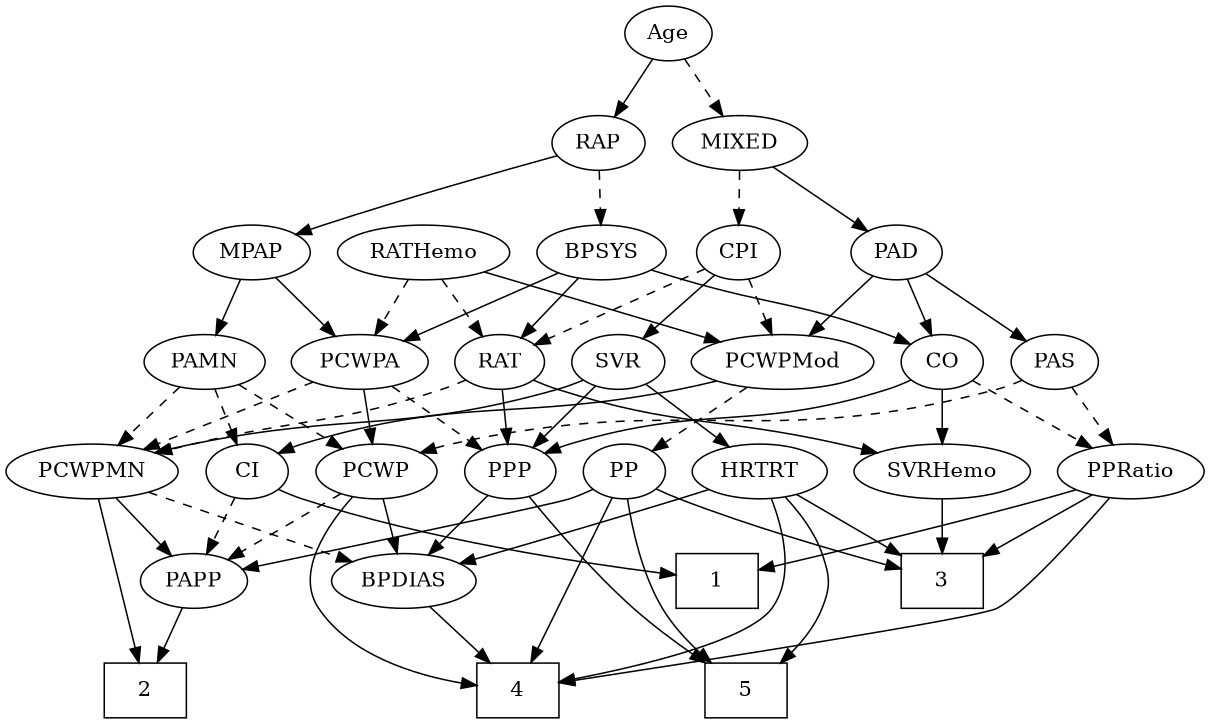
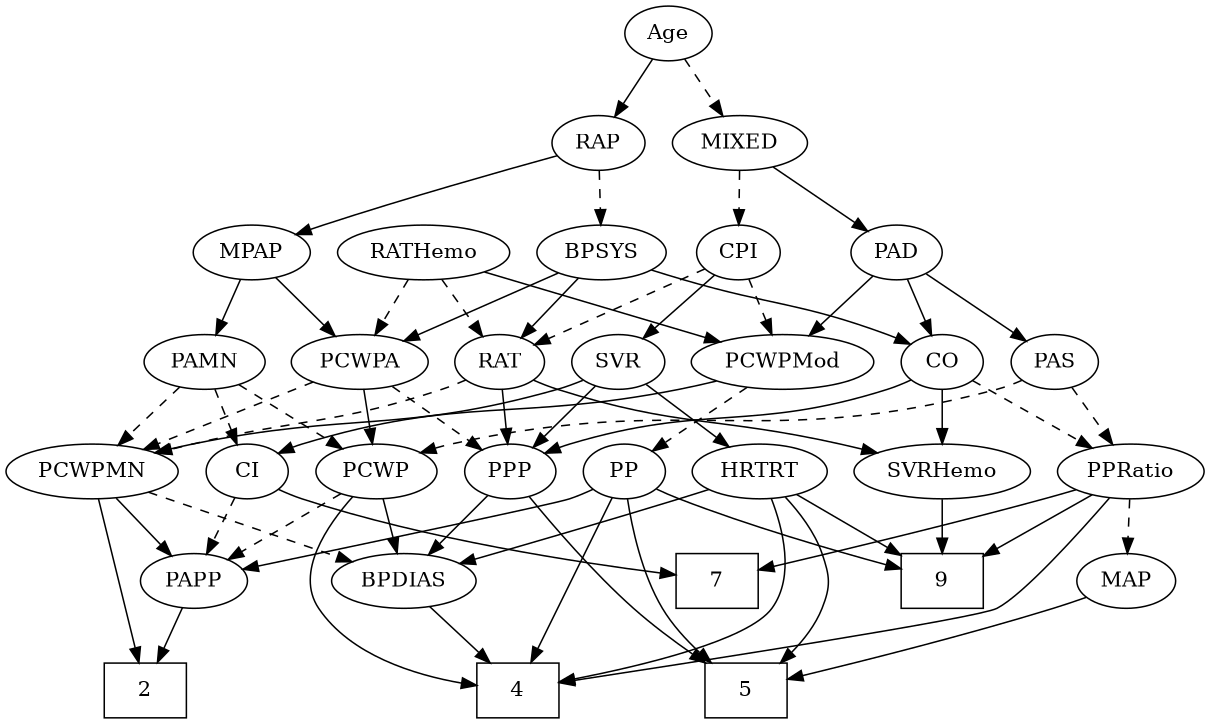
(717, 581) -> (717, 581)
(942, 581) -> (942, 581)
none -> (1126, 581)
